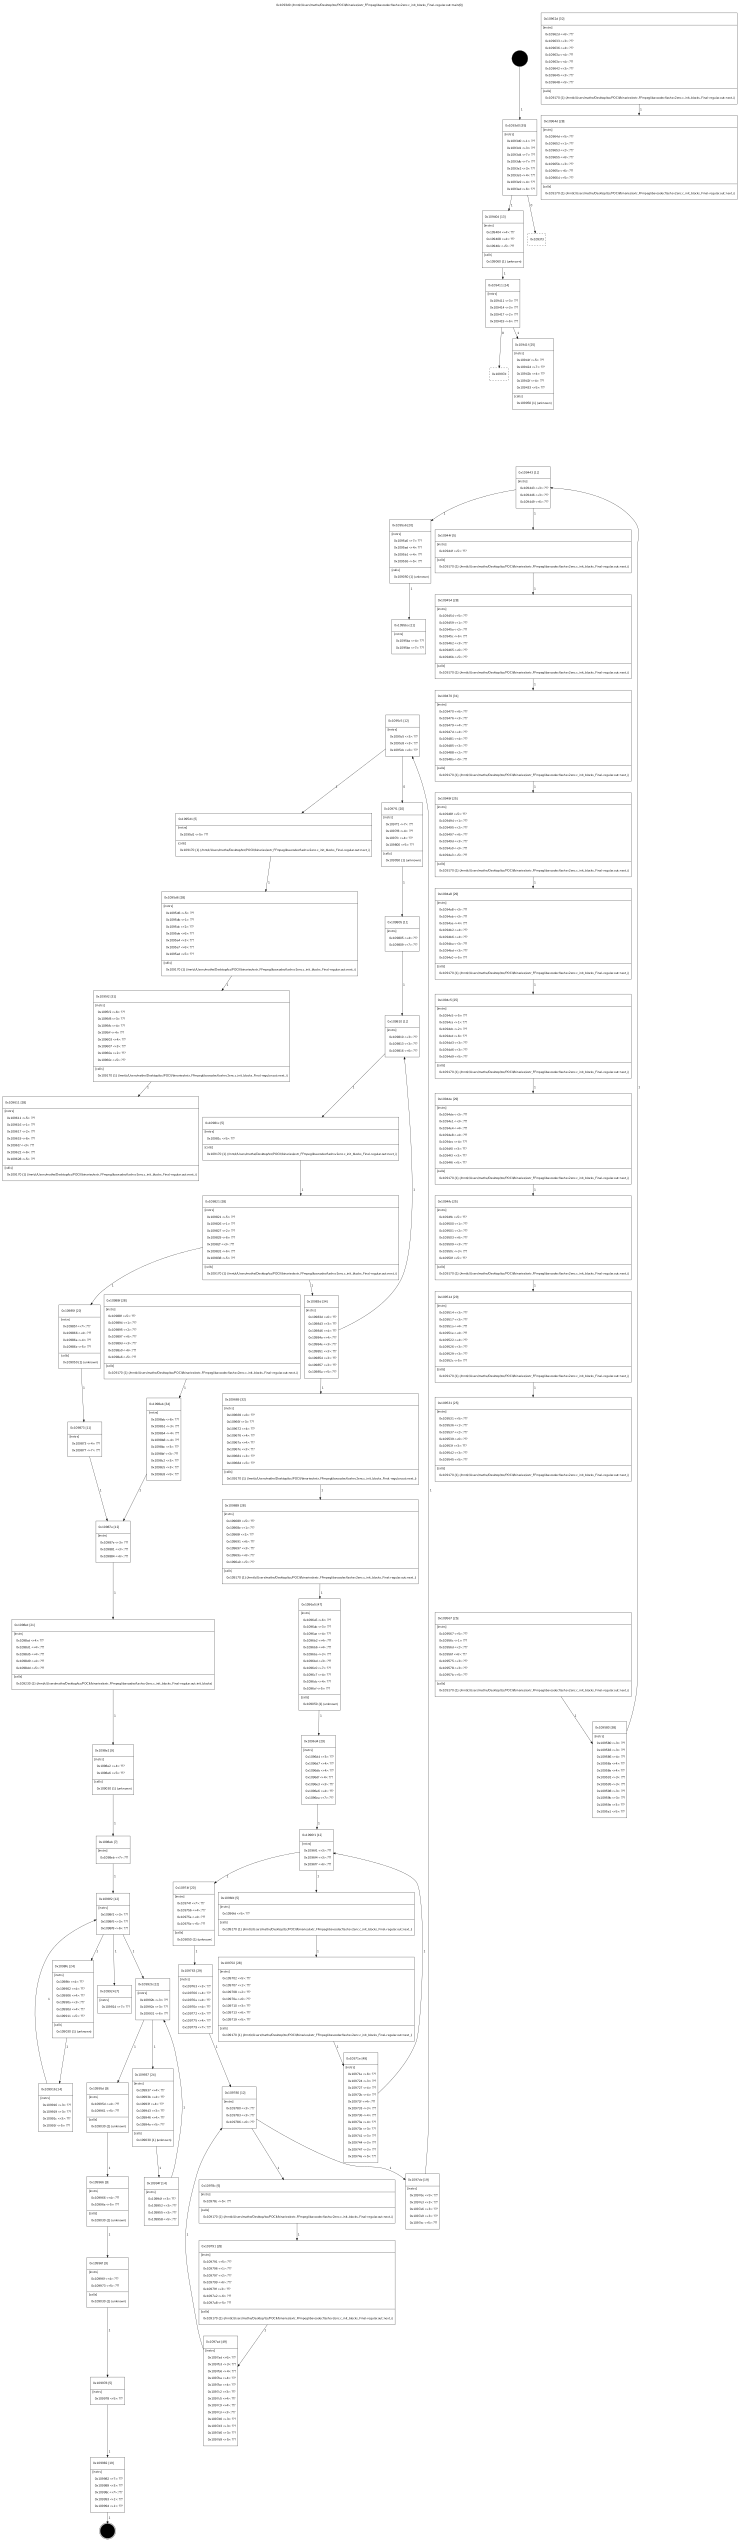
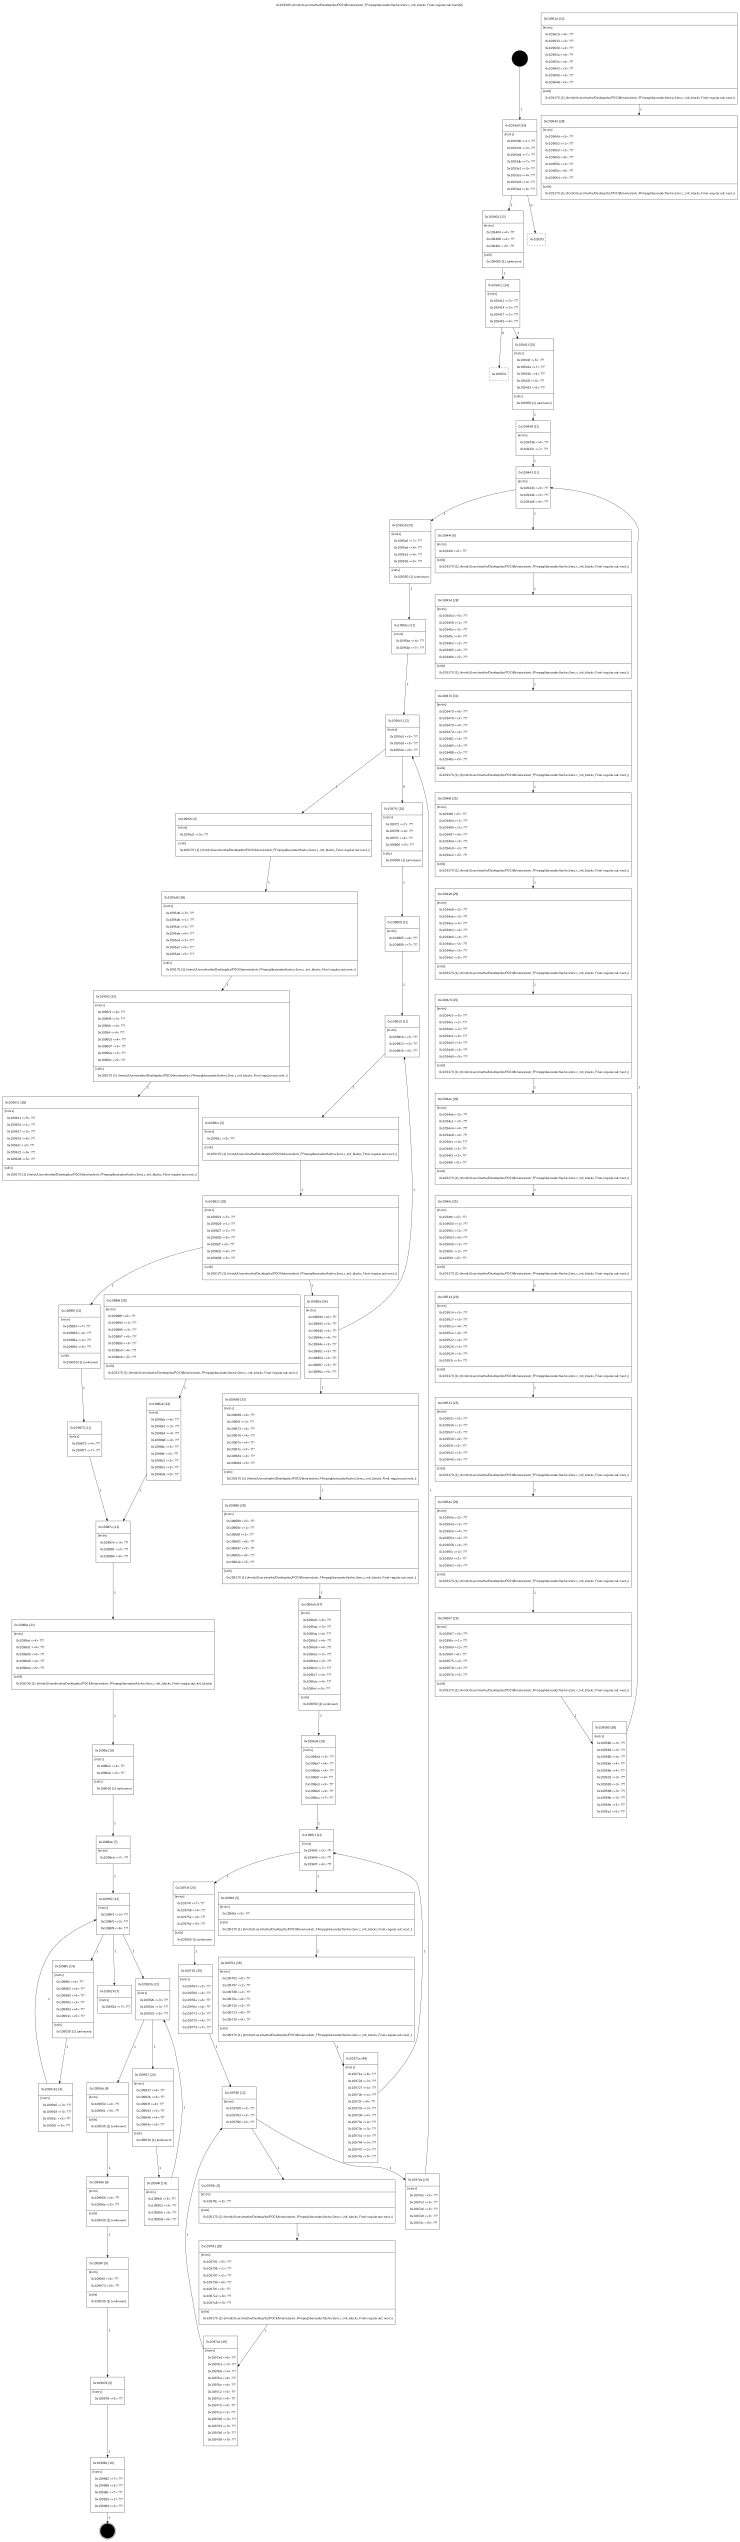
none -> (533, 438)
none -> (406, 683)
none -> (533, 1542)
